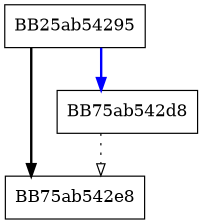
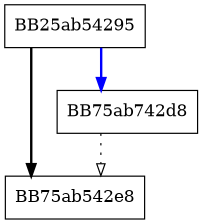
(127, 112) -> (127, 112)
